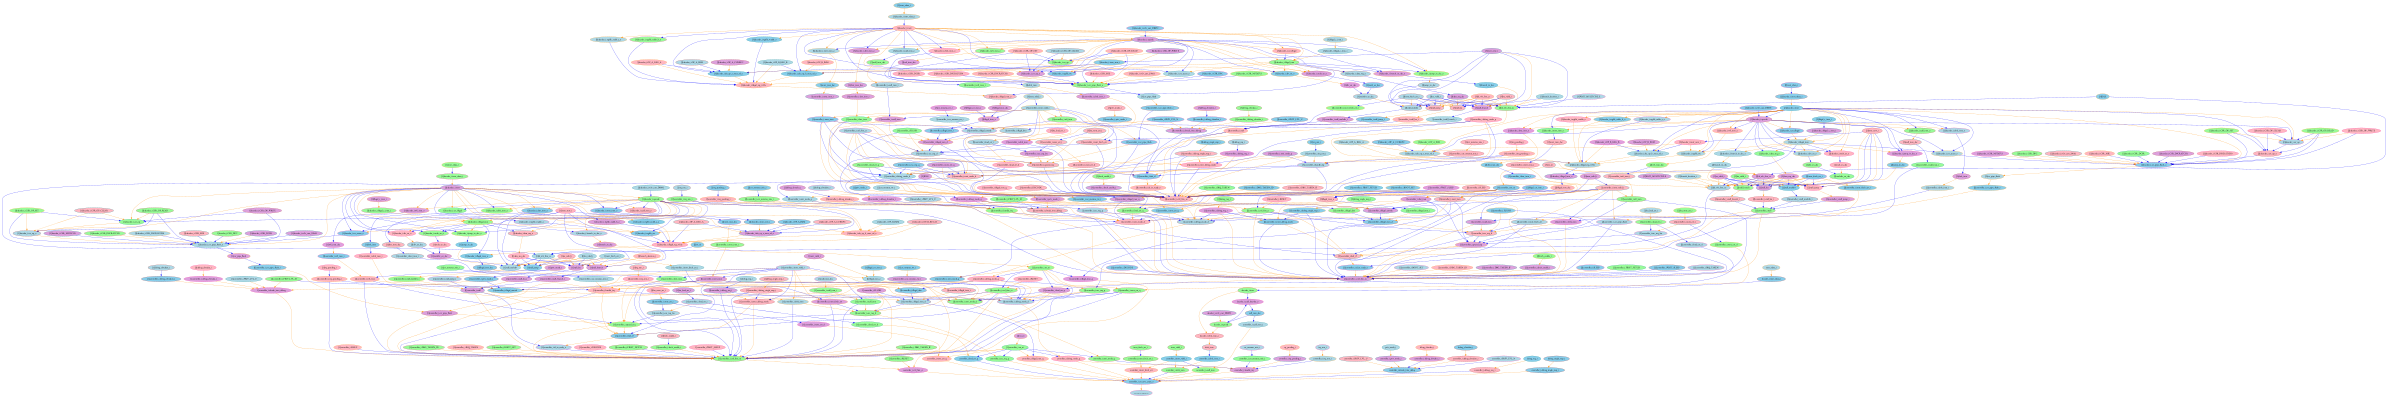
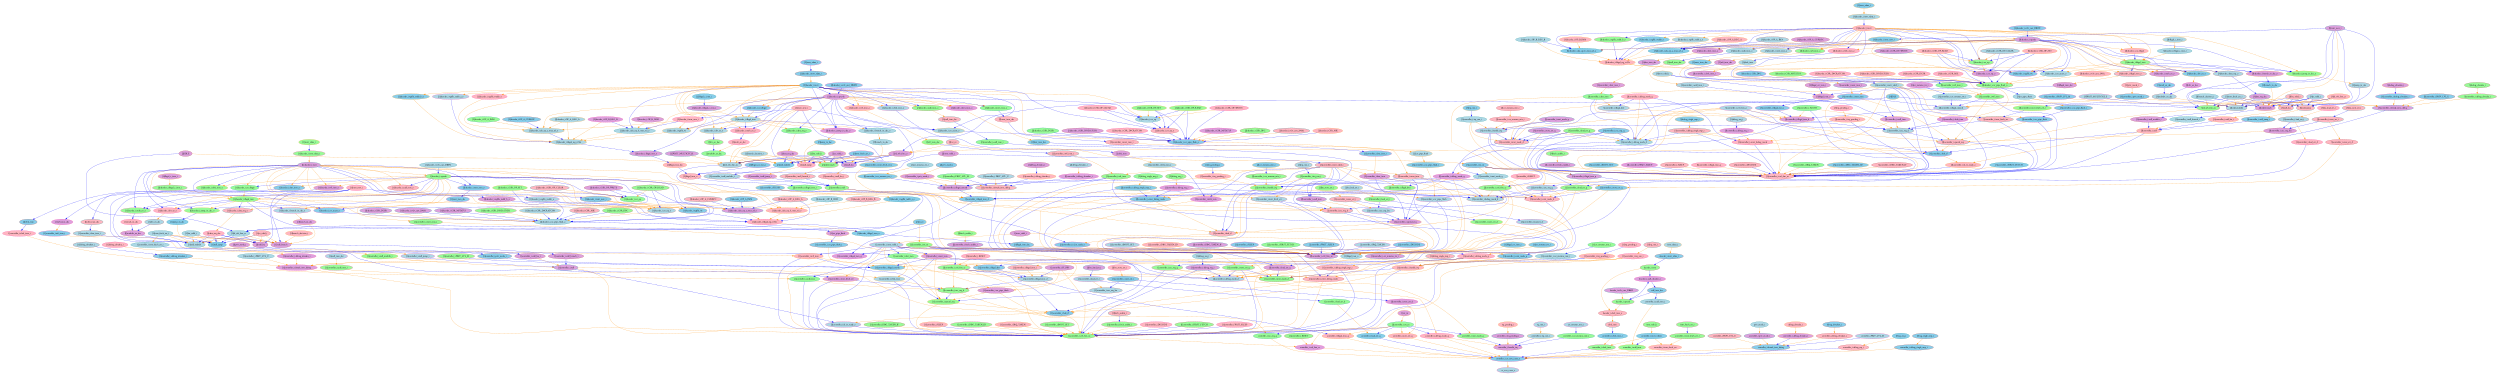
(926, 82) -> (1791, 69)
(1589, 132) -> (687, 103)
(1429, 142) -> (483, 119)
(2291, 142) -> (1148, 119)
(803, 241) -> none
